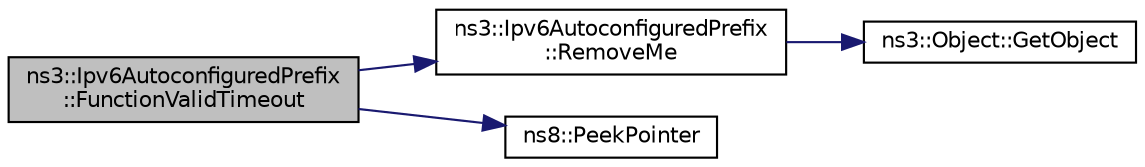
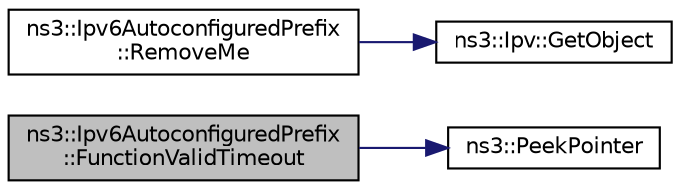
(1000, 42) -> (554, 42)
(386, 67) -> none
(611, 137) -> (554, 148)
